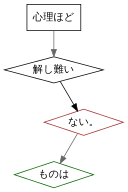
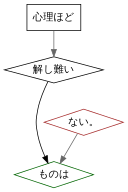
(67, 93) -> (36, 119)
